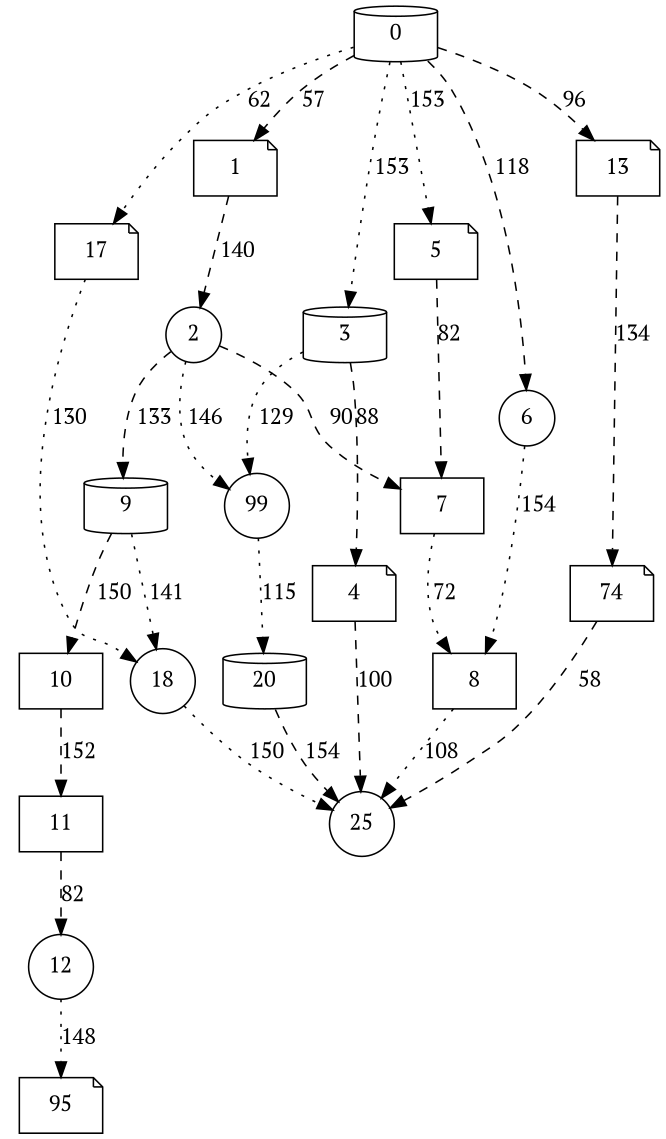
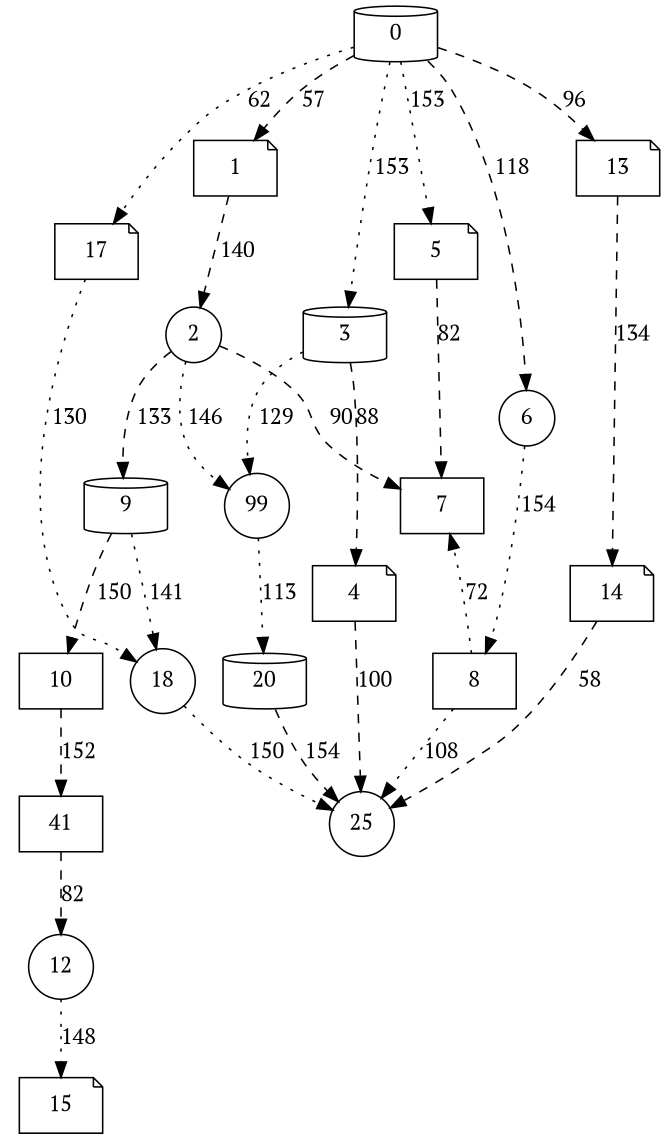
(428, 588) -> (464, 601)
(279, 593) -> (279, 593)
(612, 593) -> (612, 593)
(61, 824) -> (61, 824)
(61, 1105) -> (61, 1105)
